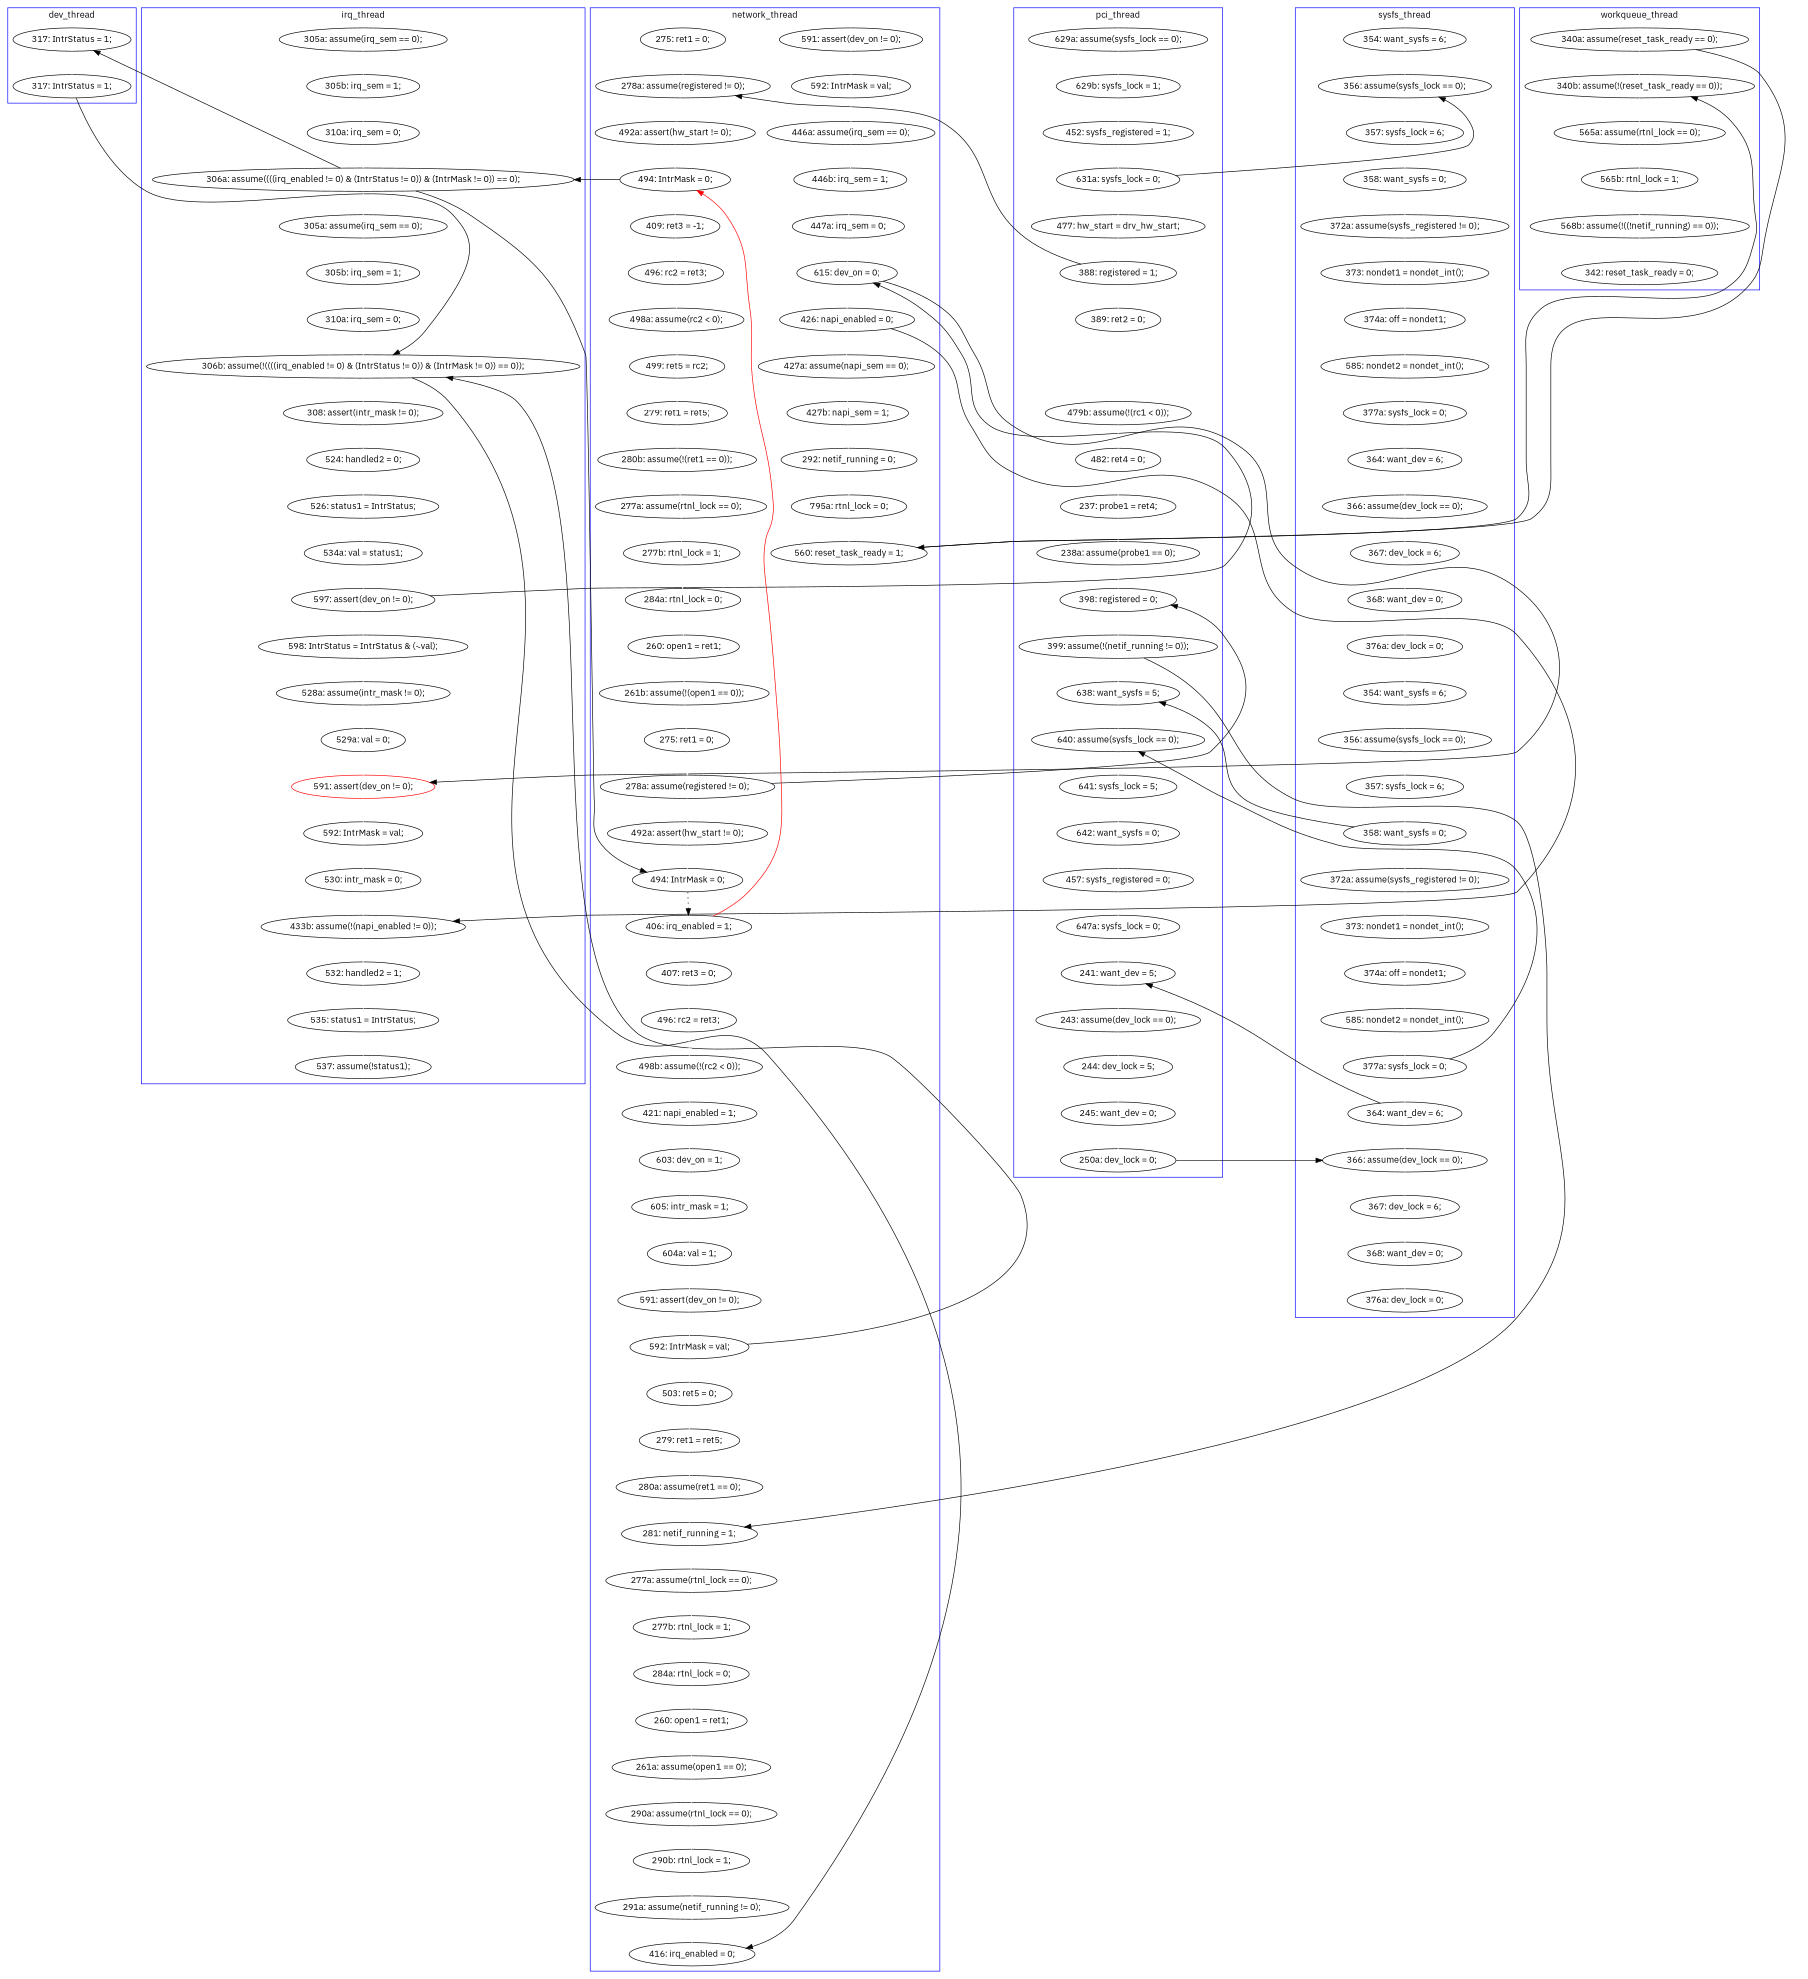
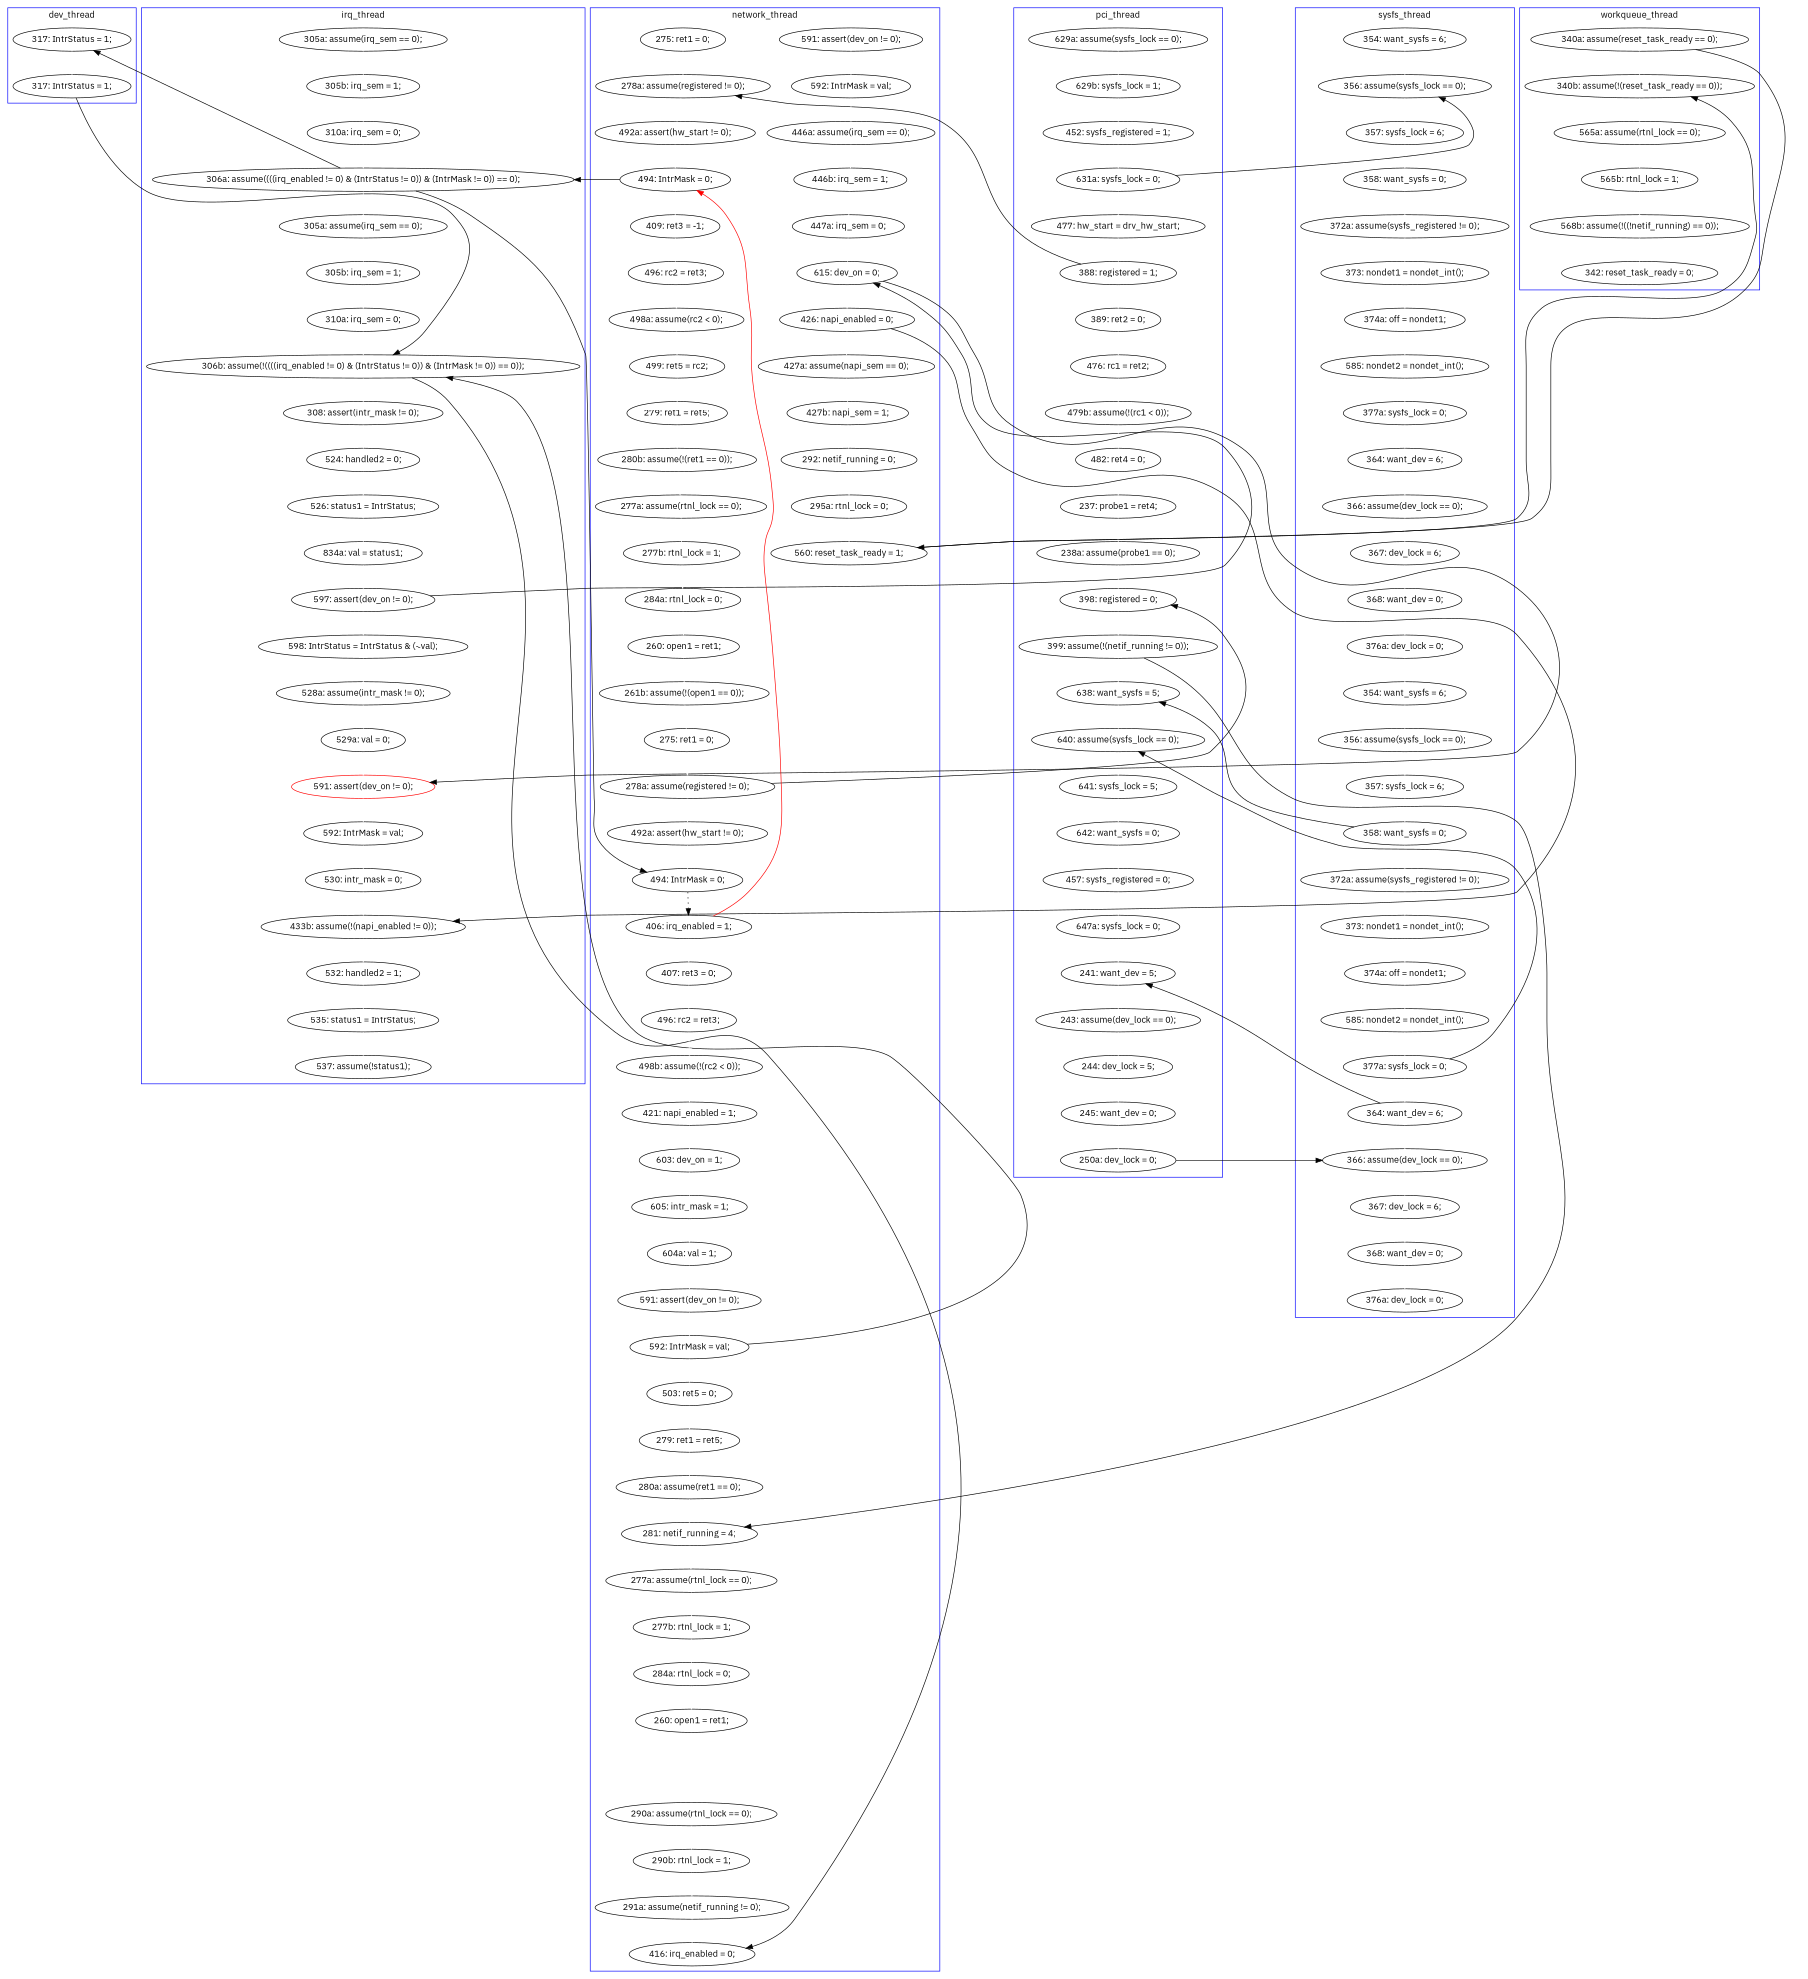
none -> (1118, 366)
(849, 507) -> (849, 507)
(363, 553) -> (363, 553)
(689, 1534) -> (689, 1534)
(691, 1767) -> none
